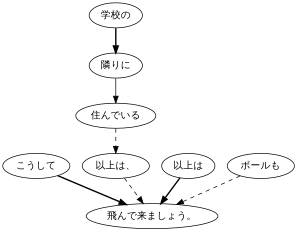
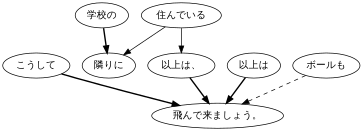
(116, 87) -> (147, 39)
(116, 137) -> (181, 37)
(132, 188) -> (197, 88)
